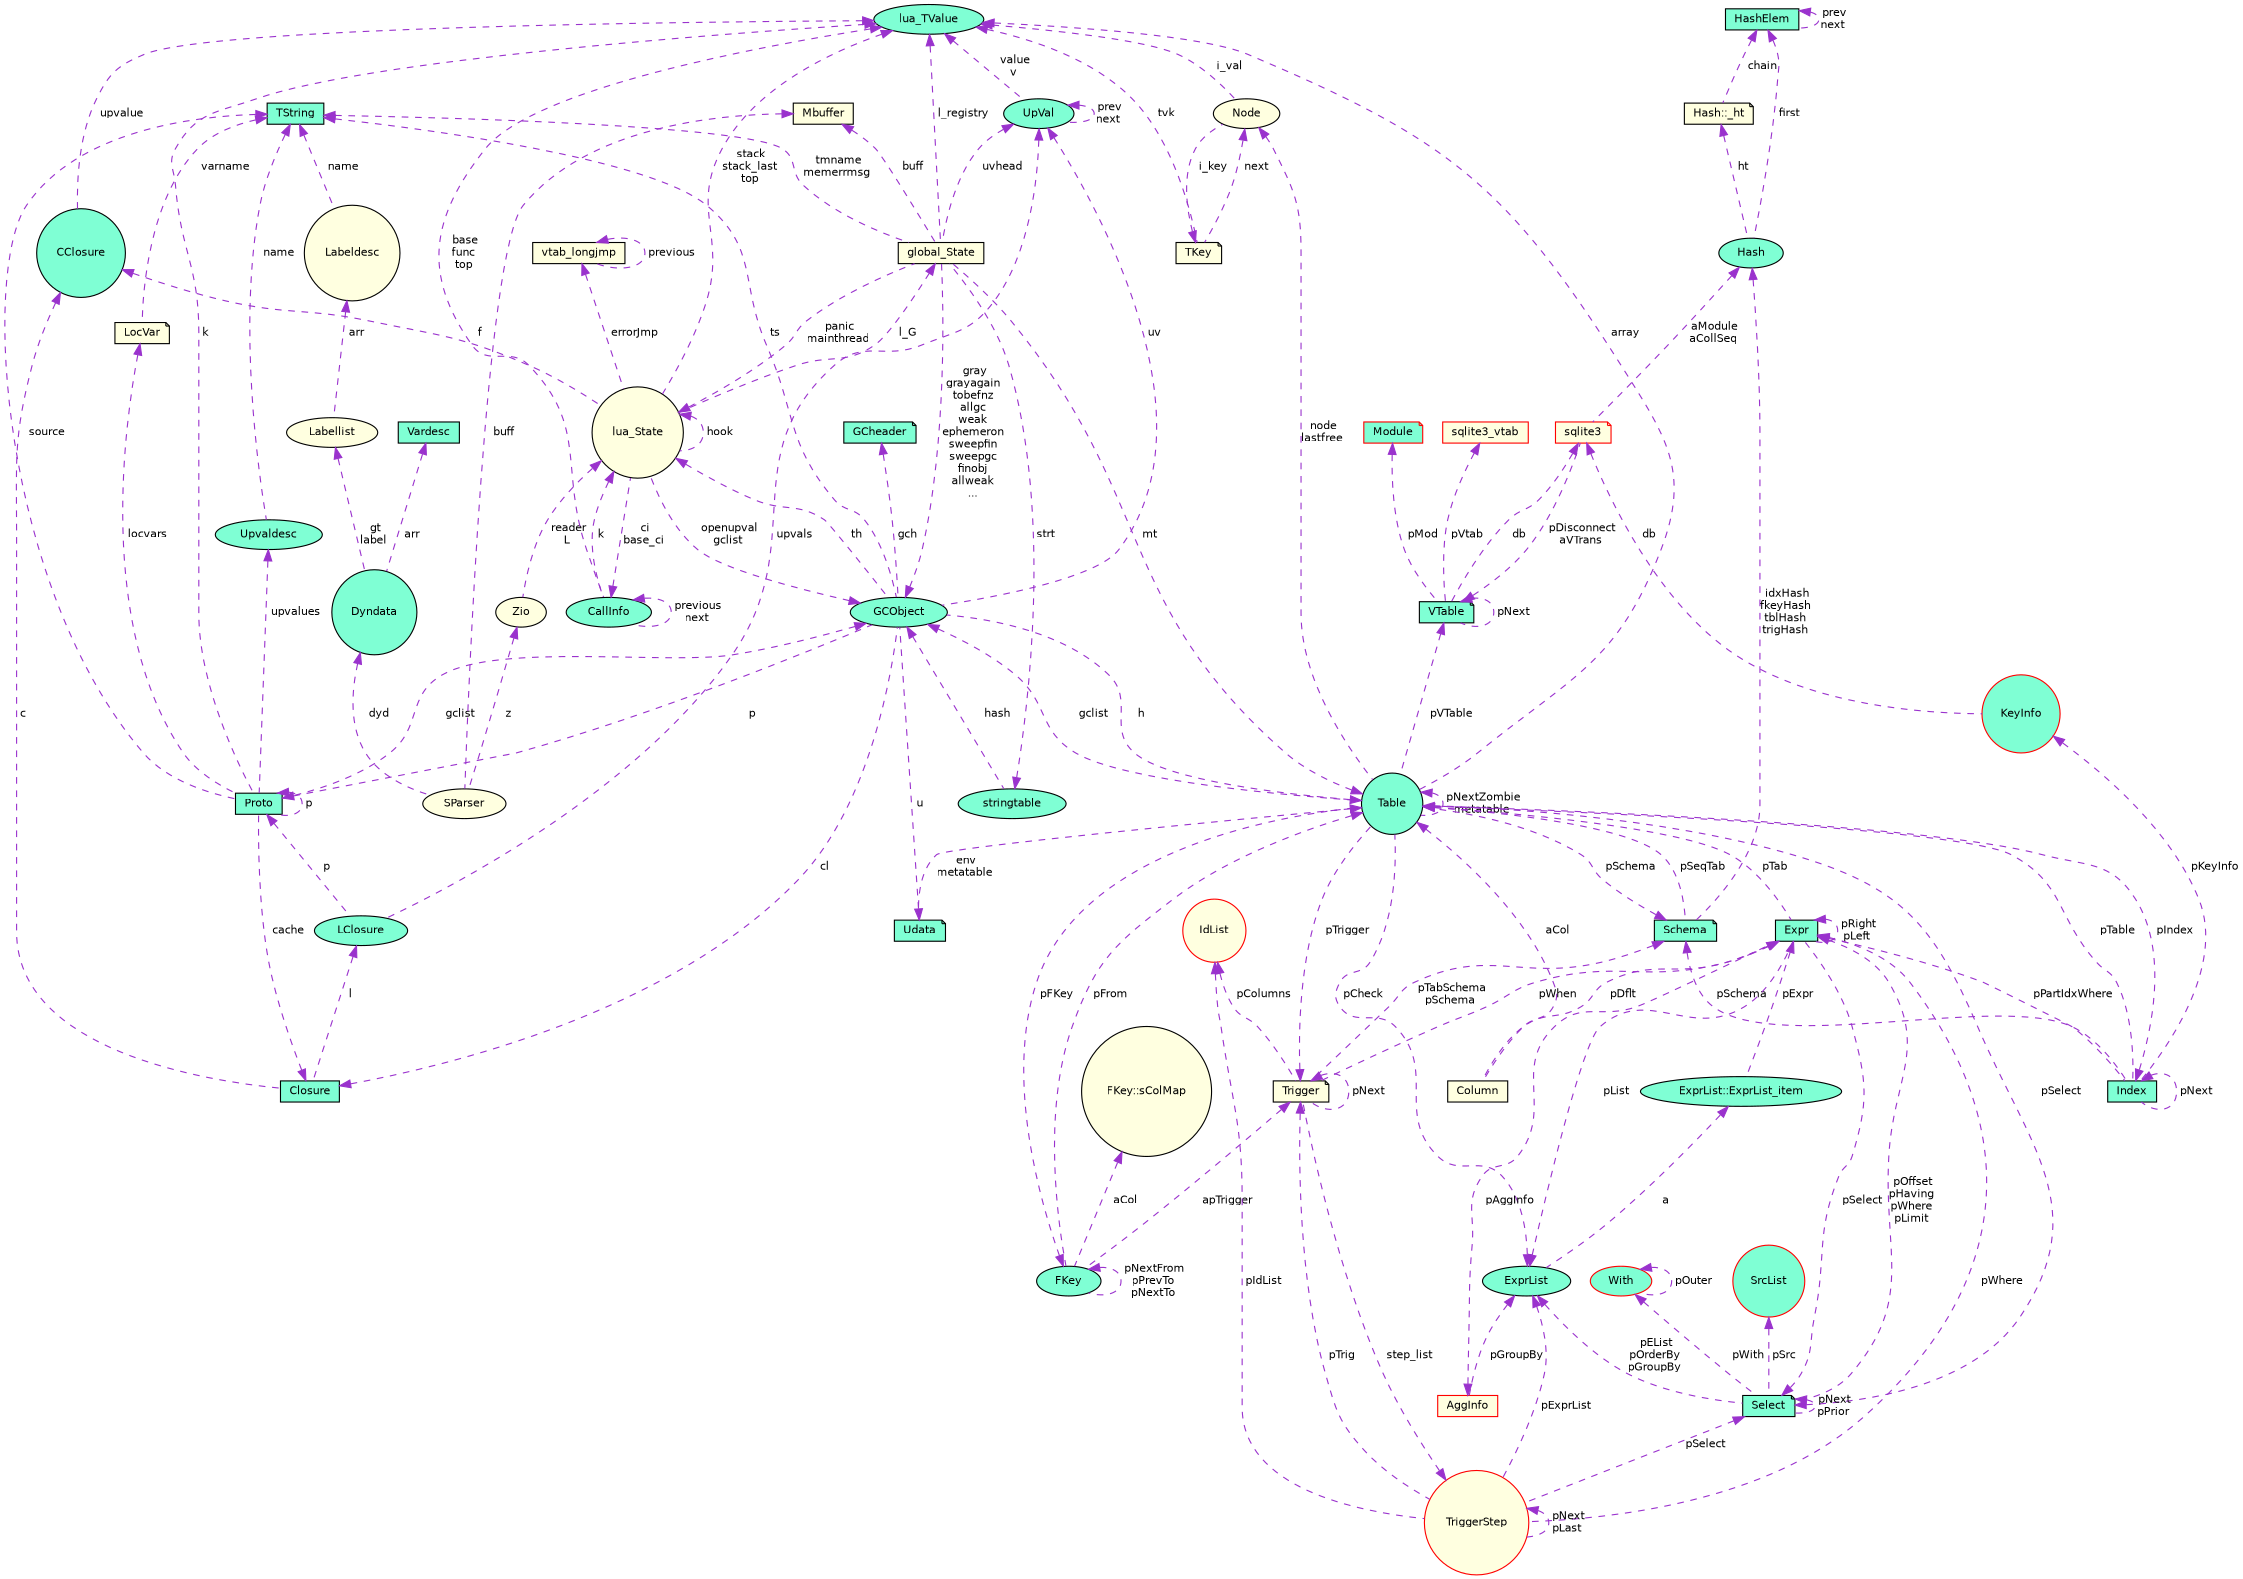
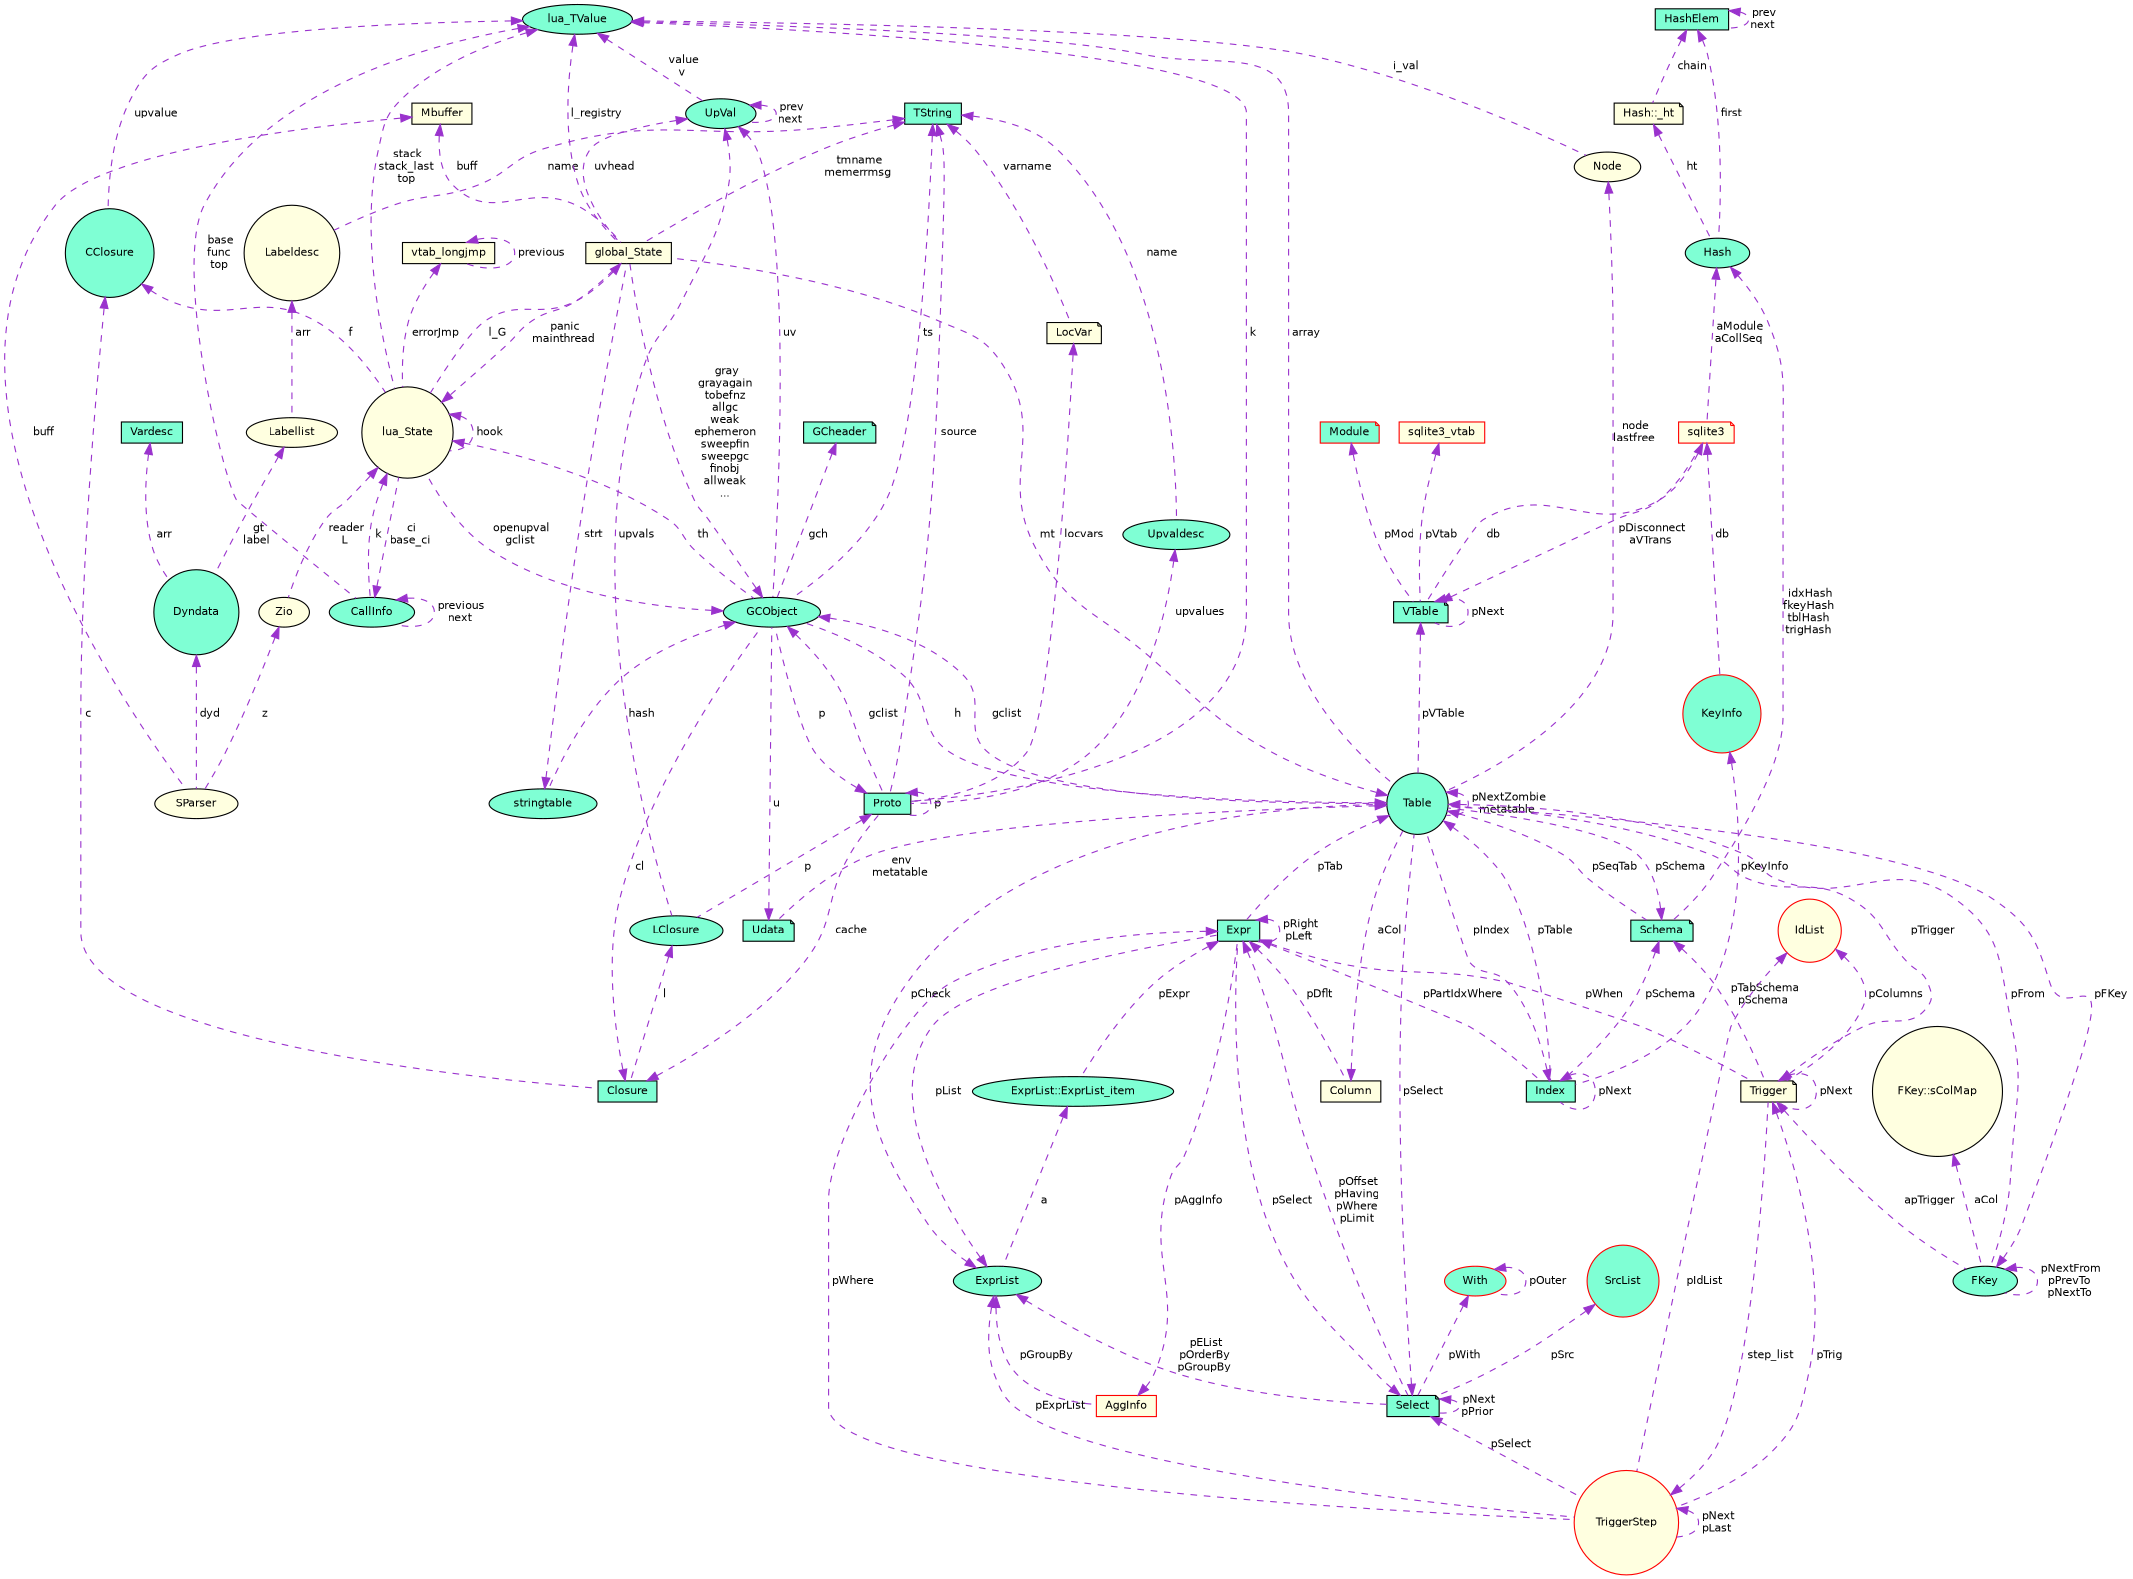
(1199, 253) -> none
(1537, 950) -> (1363, 947)
